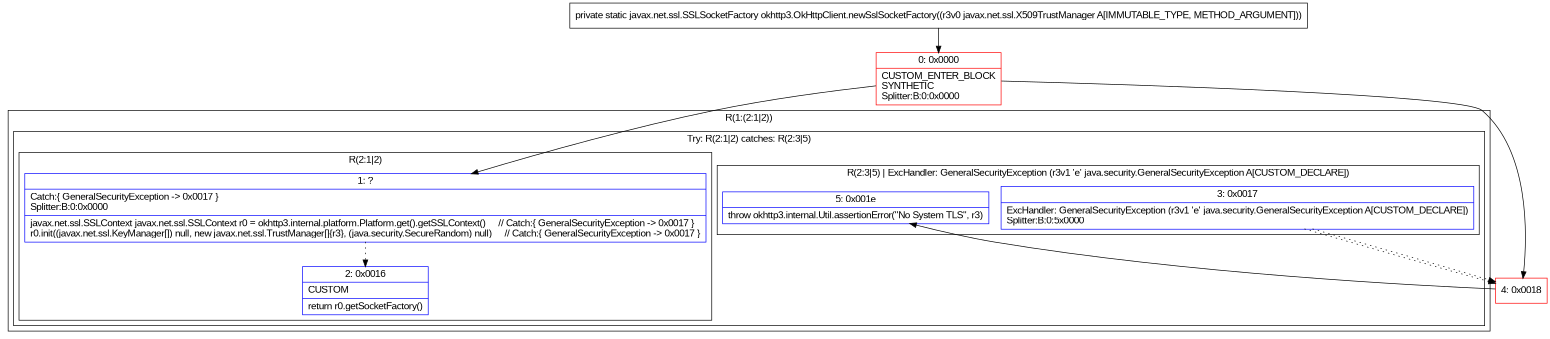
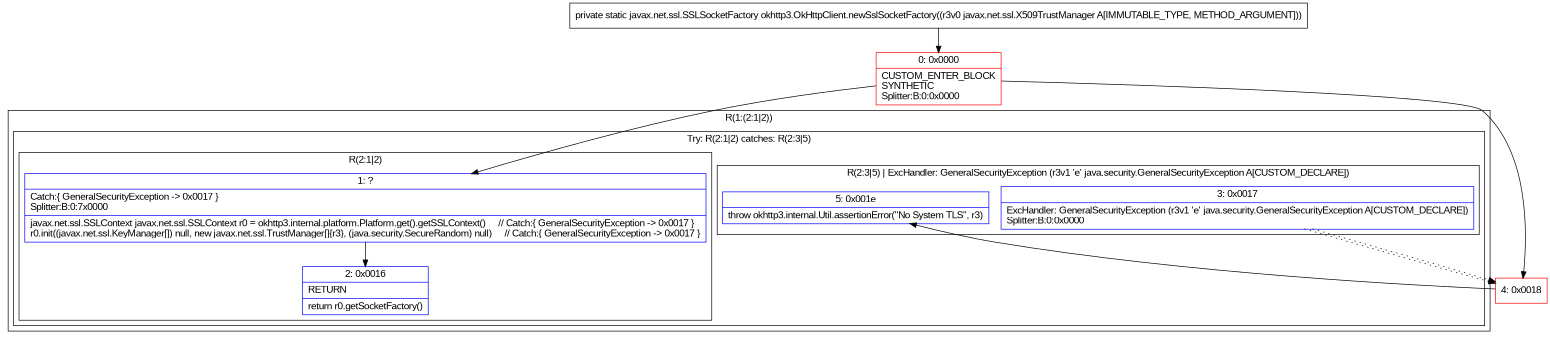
(69, 207) -> (69, 207)
(1046, 221) -> (1046, 221)
(365, 251) -> (365, 251)
(329, 290) -> (327, 290)
